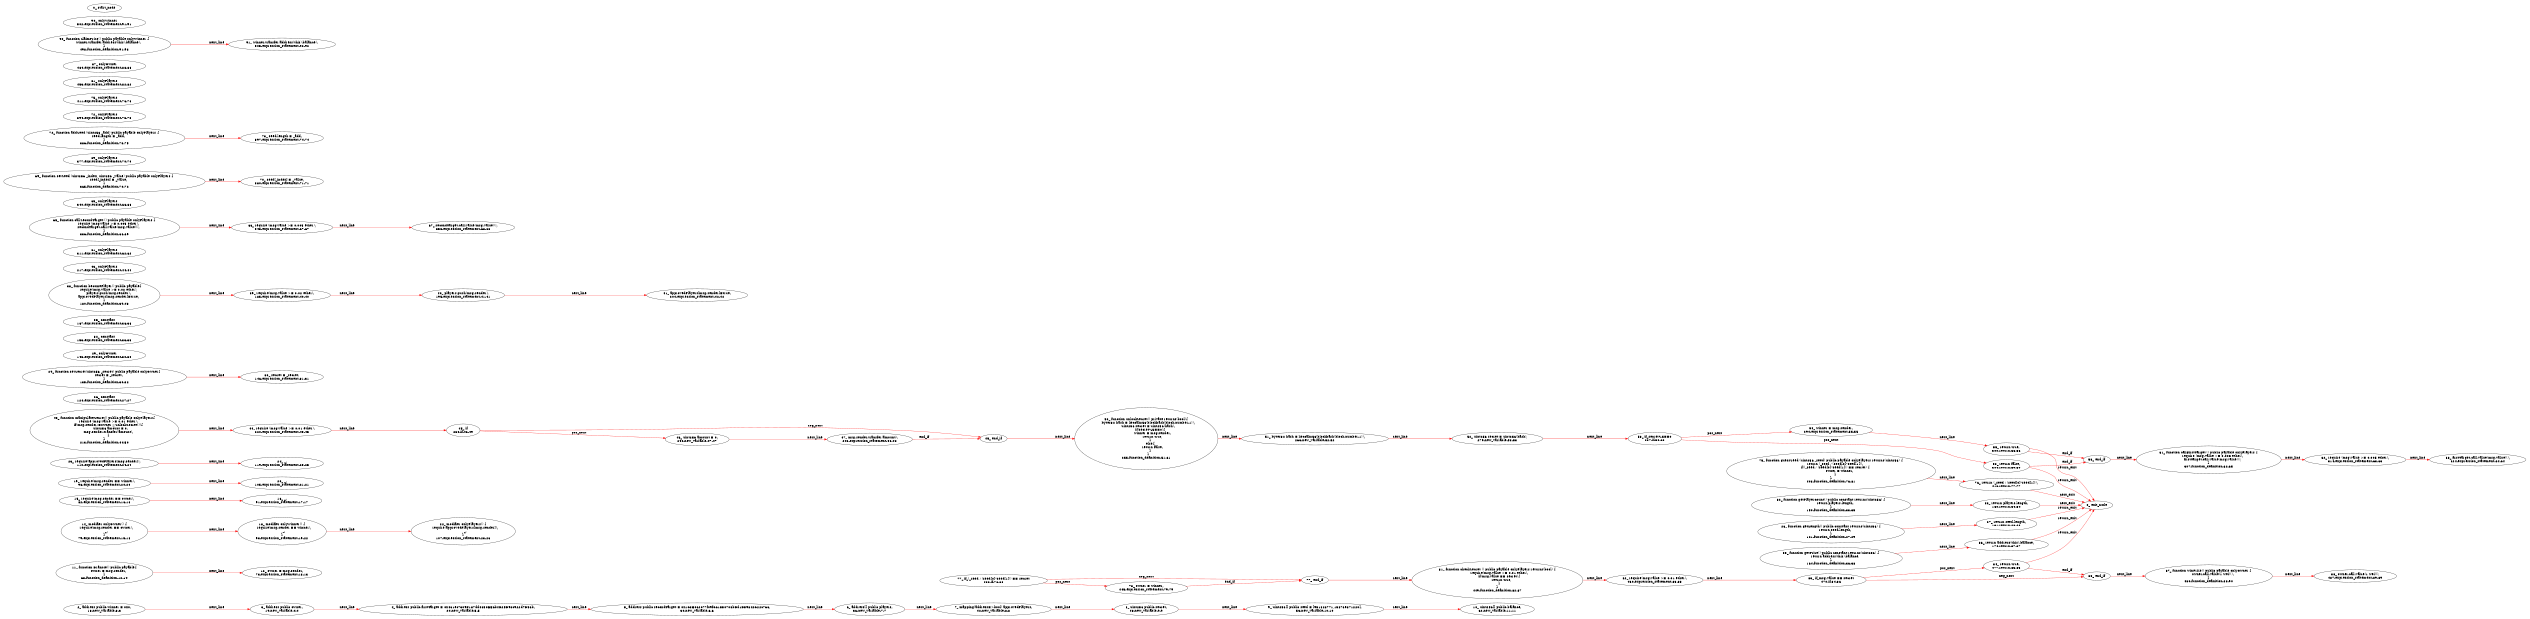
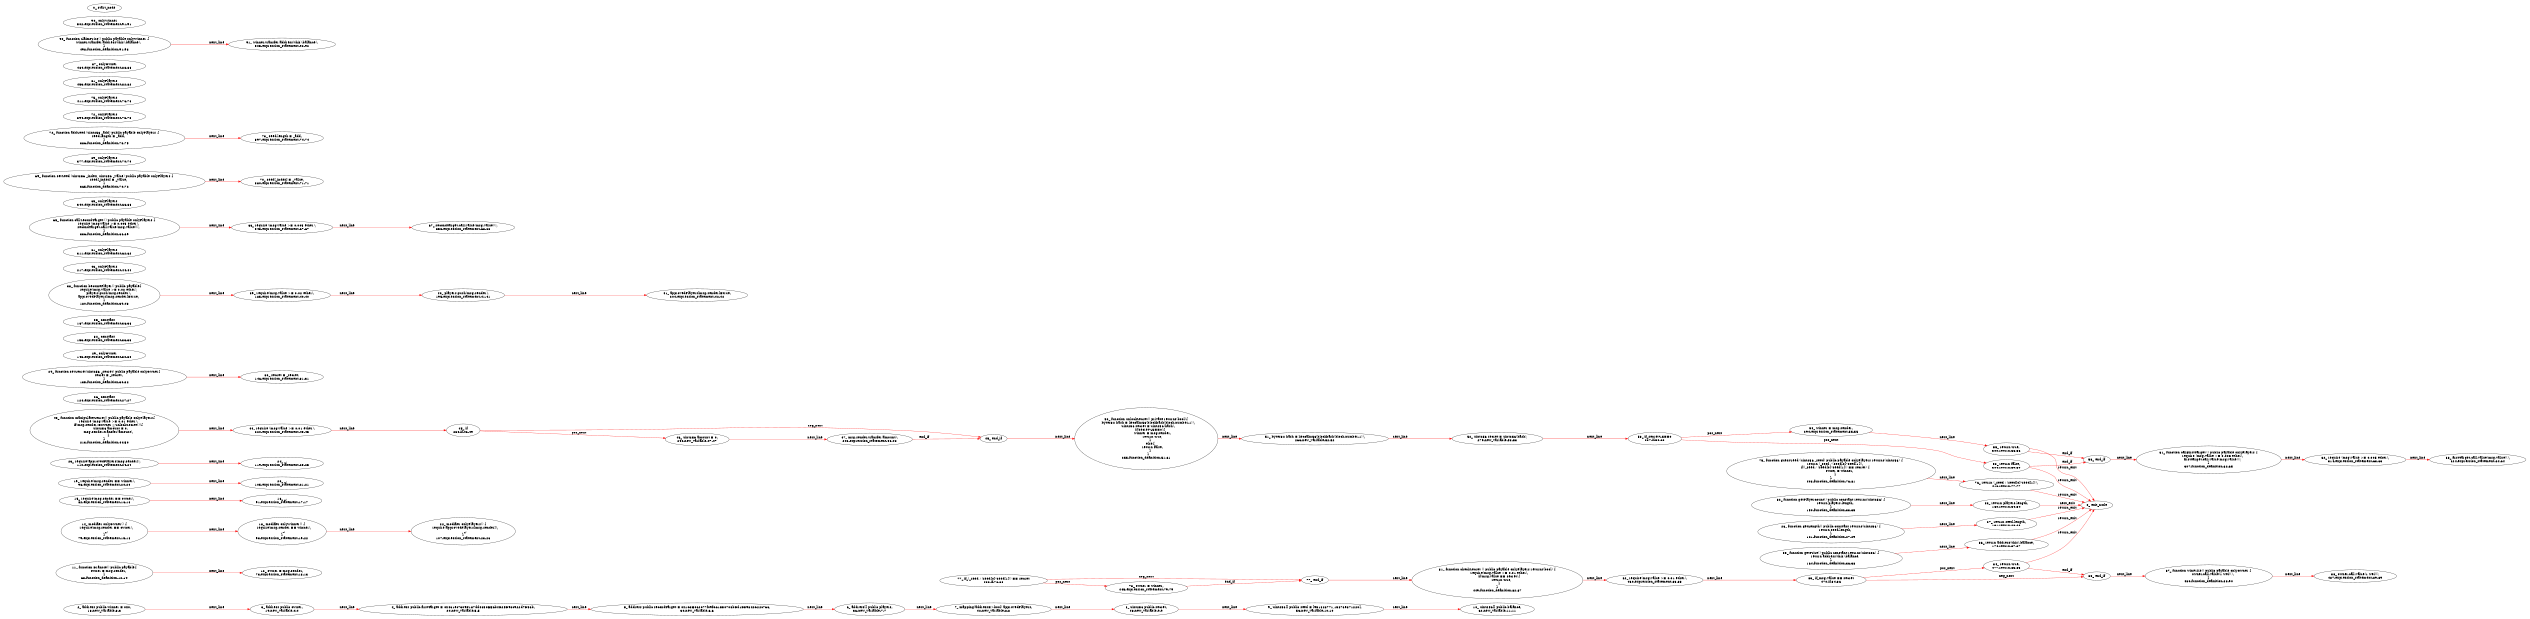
(2067, 495) -> (2067, 495)
